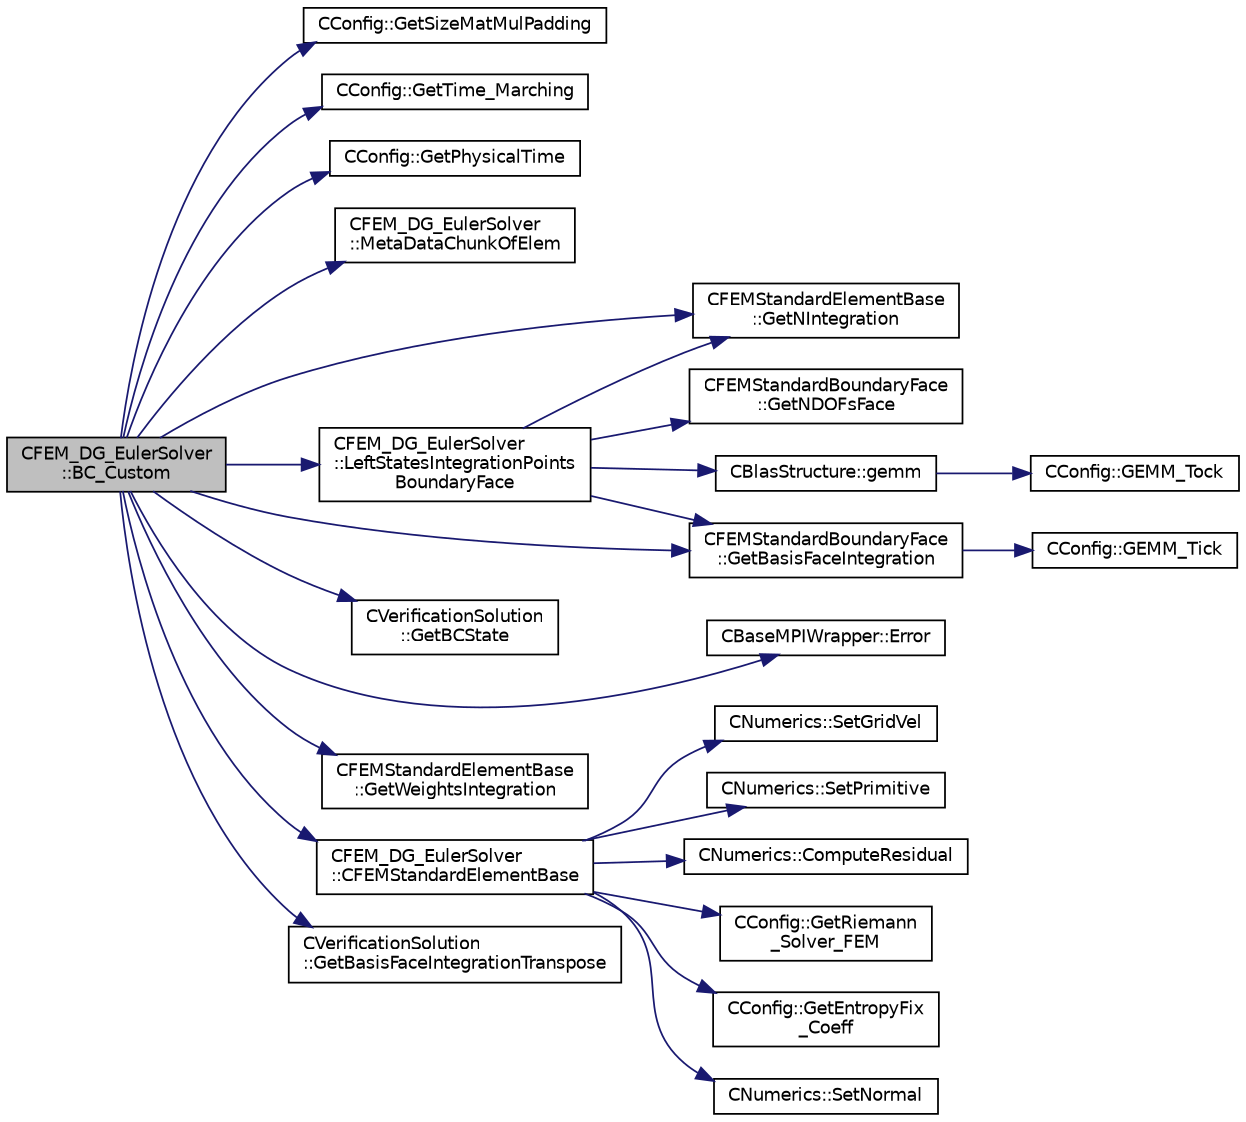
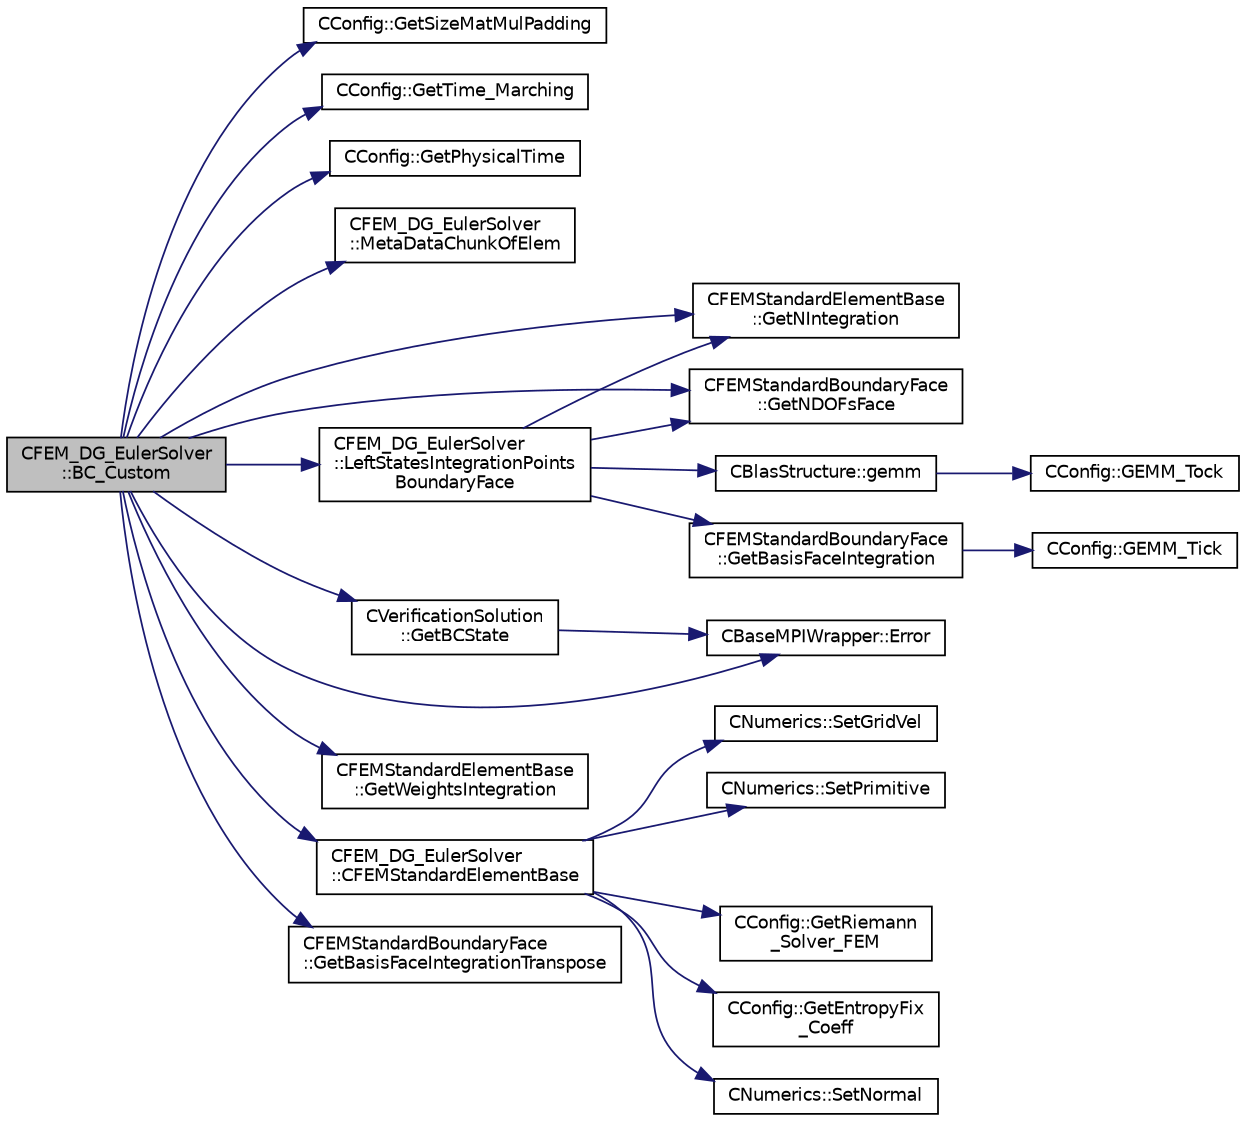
(429, 536) -> (428, 396)
none -> (624, 632)
(826, 857) -> none
(455, 955) -> (455, 955)
